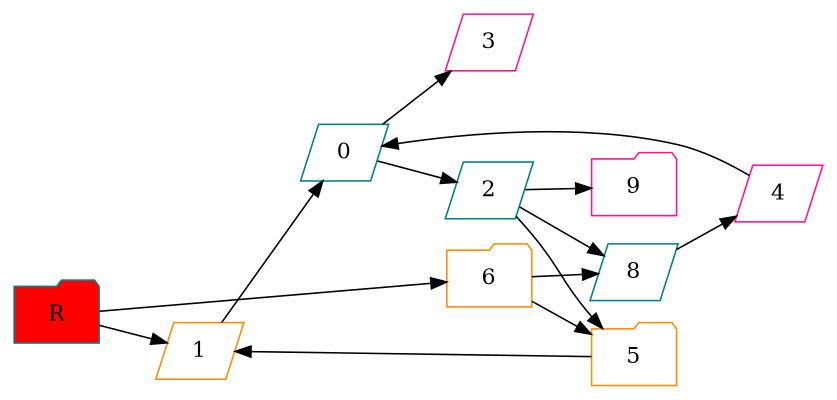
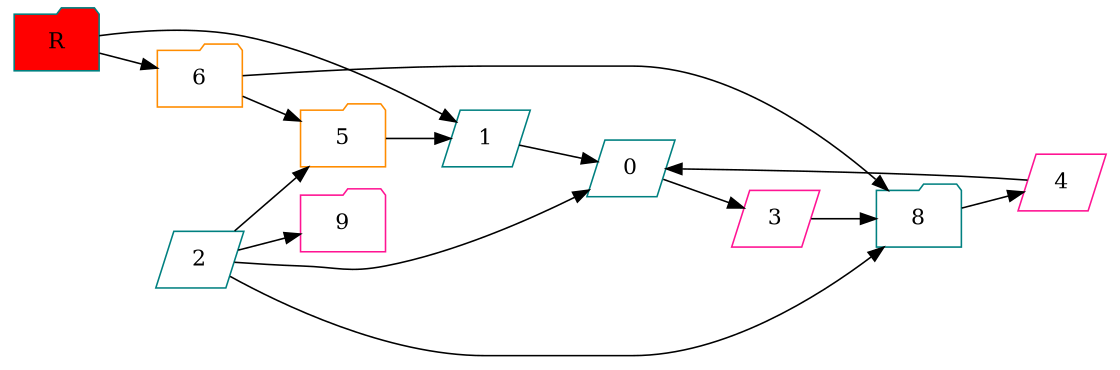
(410, 170) -> (410, 260)
none -> (836, 219)
(634, 272) -> (919, 219)
(200, 351) -> (486, 138)
